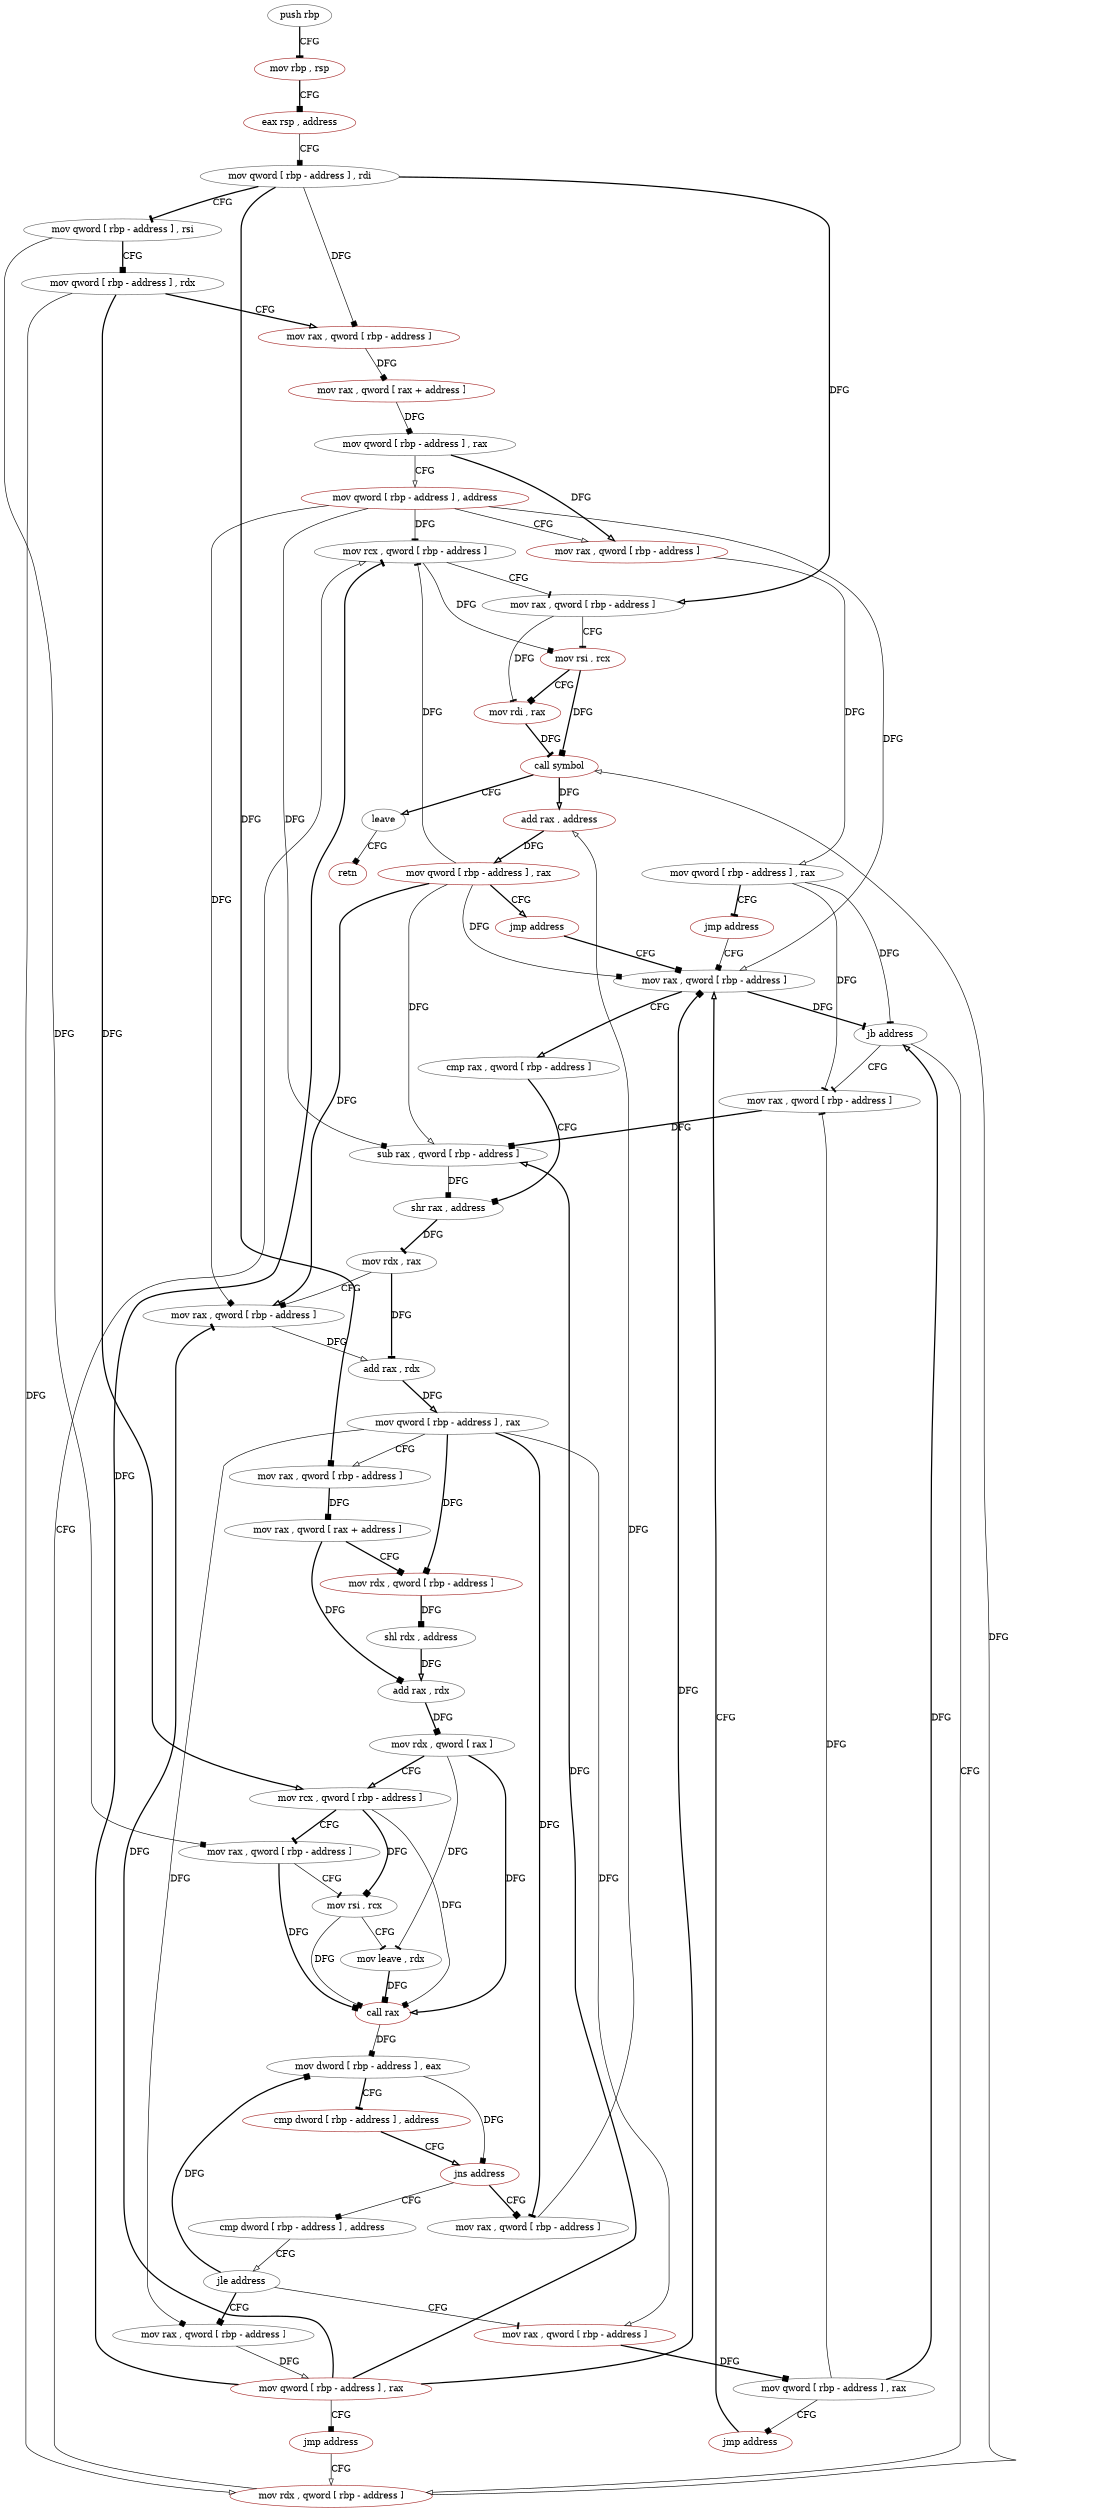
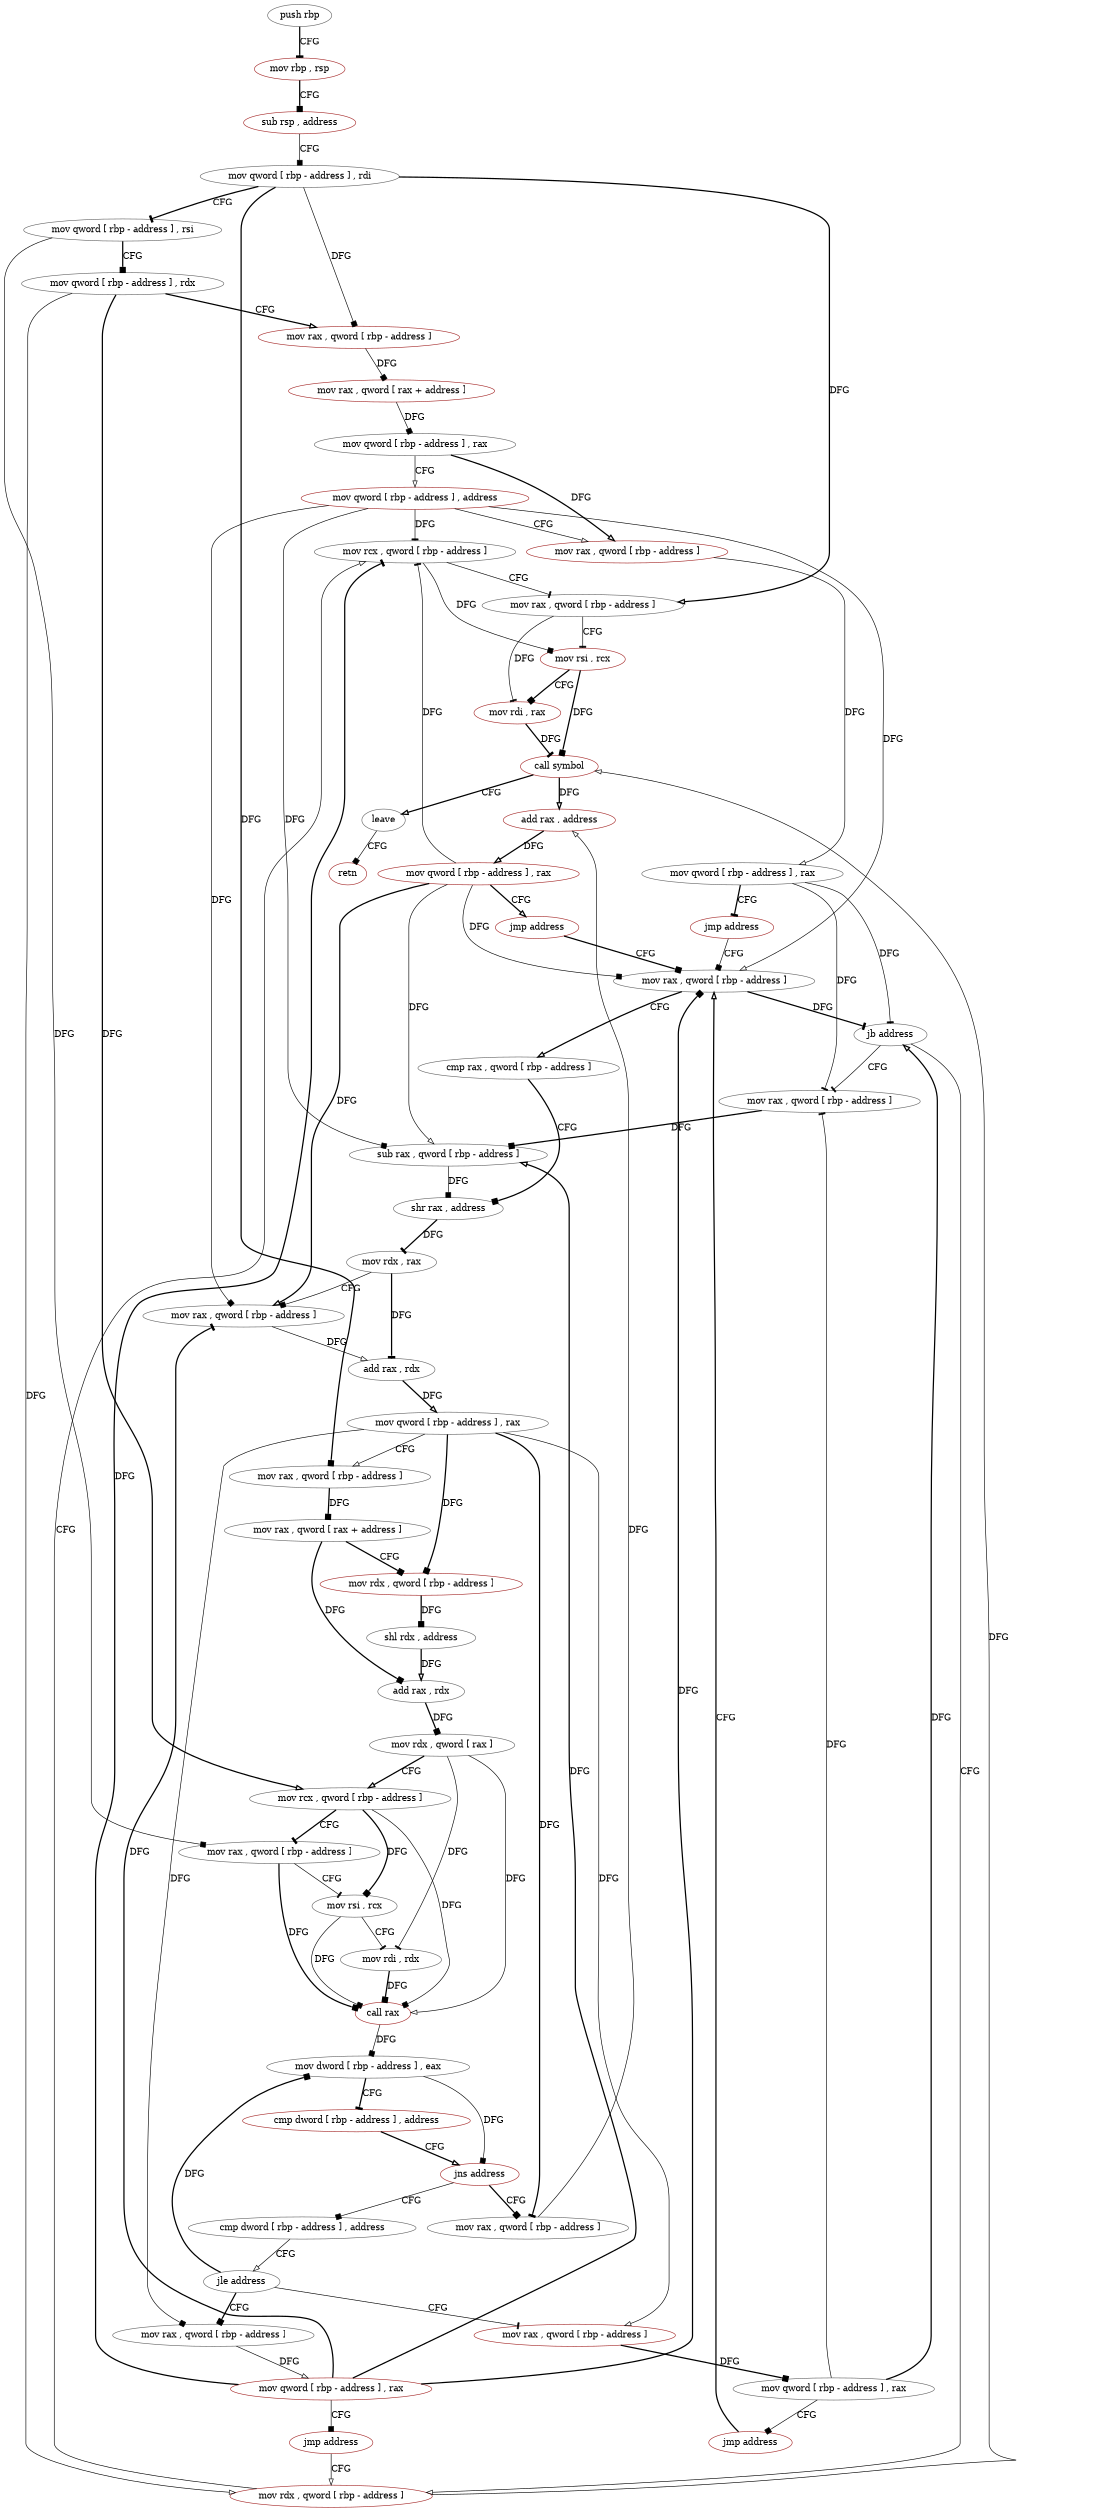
(300, 123) -> (300, 123)
(506, 1906) -> (506, 1906)
(391, 1960) -> (391, 1960)
